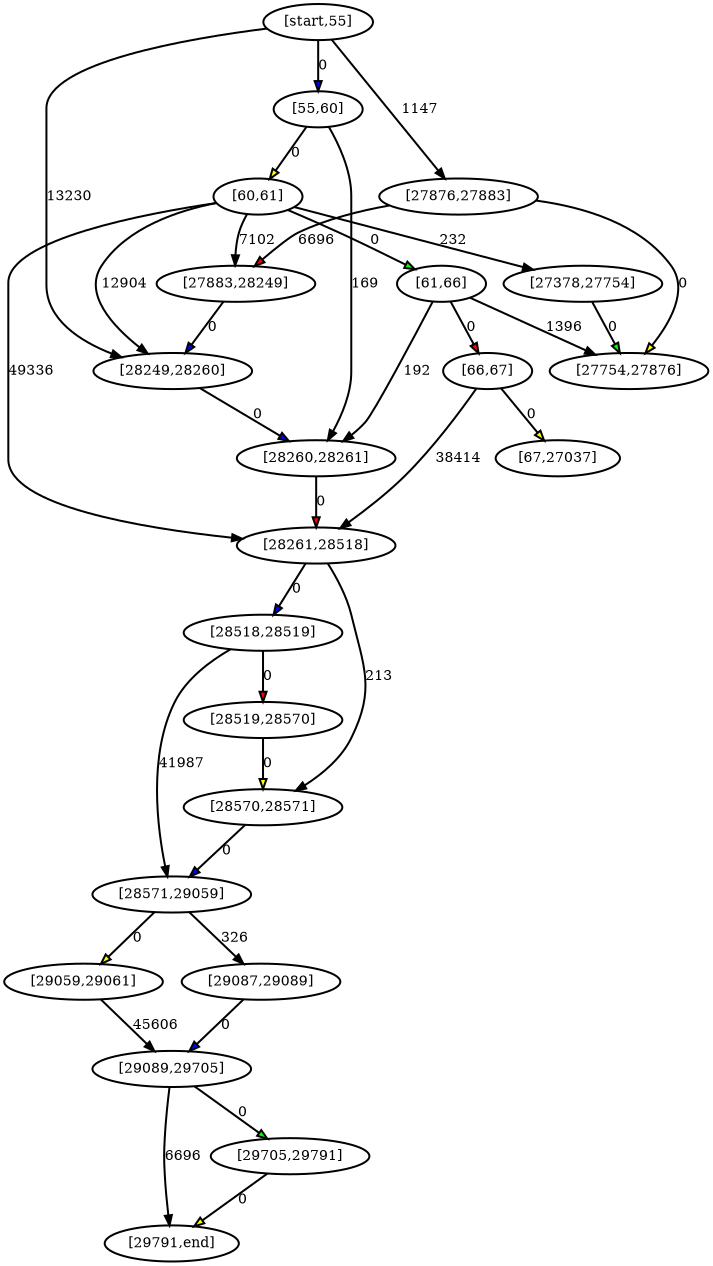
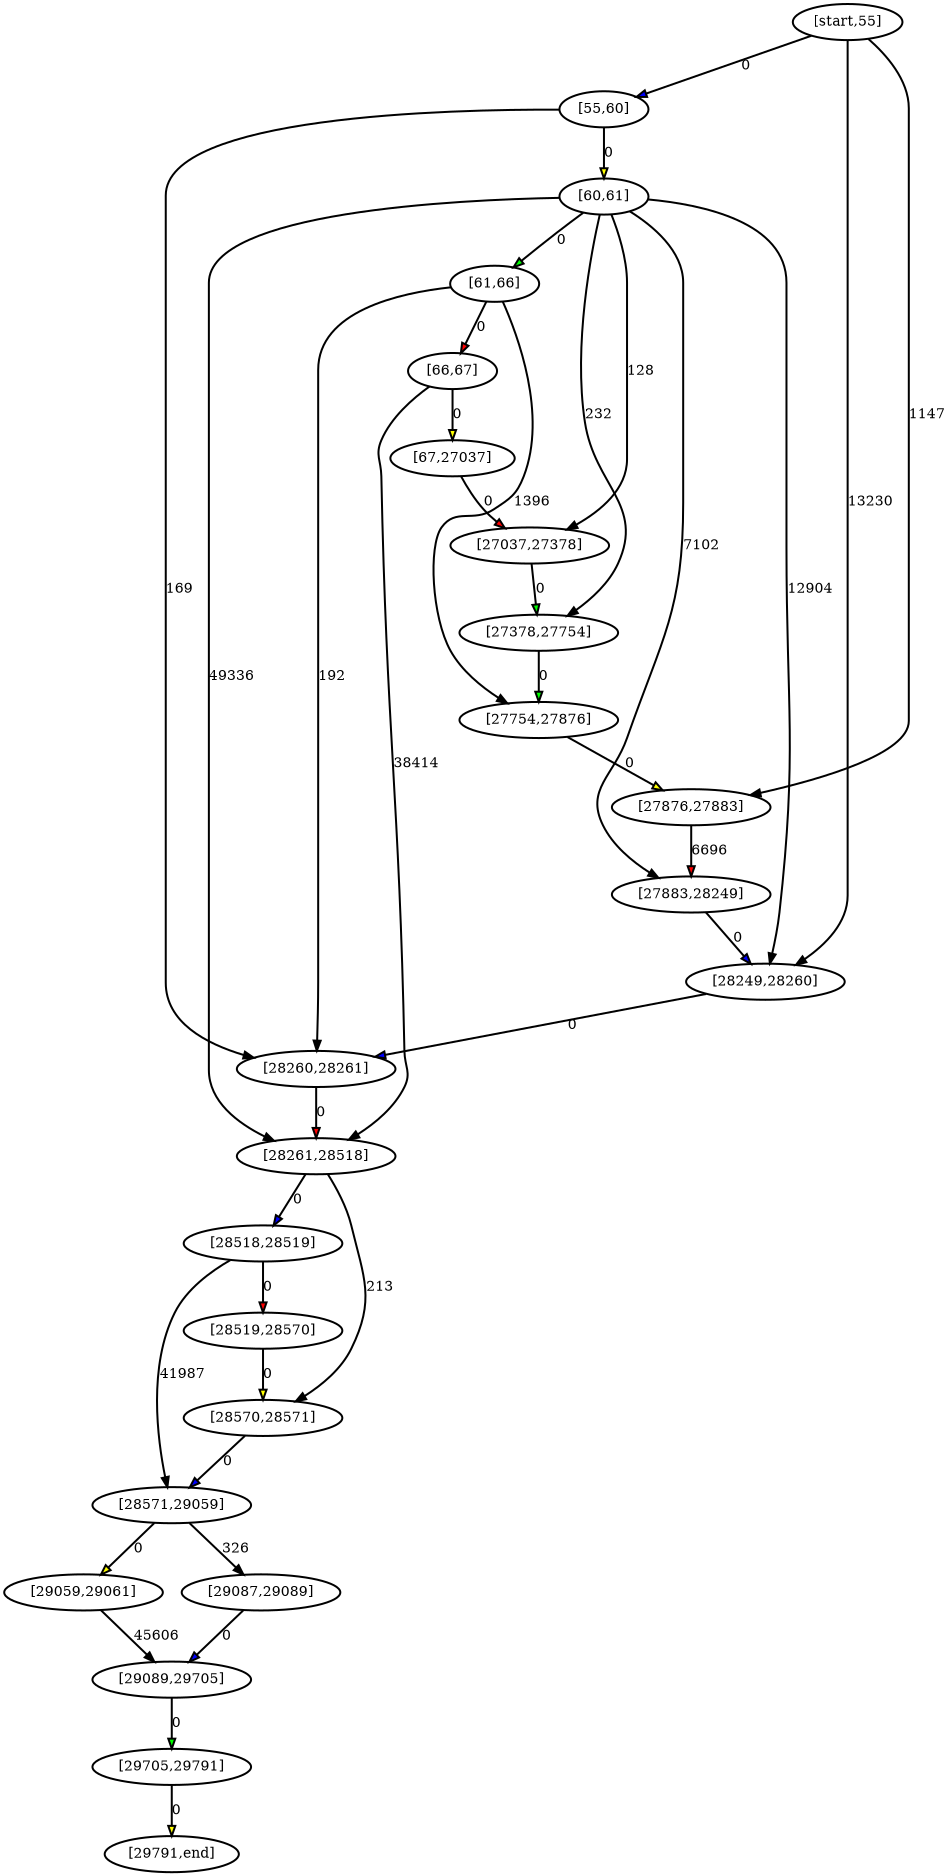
(648, 242) -> (608, 760)
none -> (530, 546)
(164, 1151) -> none
